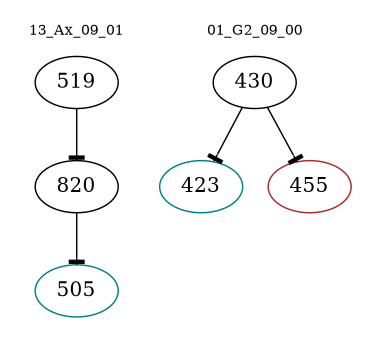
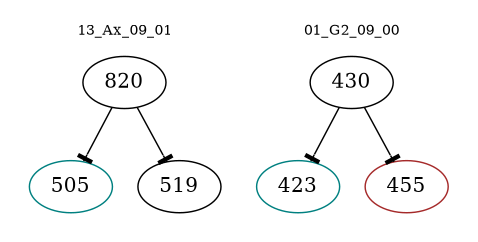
(77, 131) -> (150, 131)
